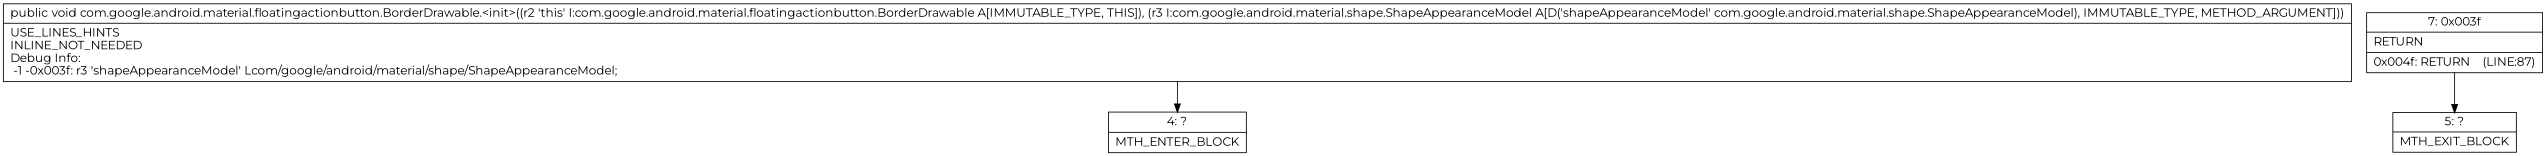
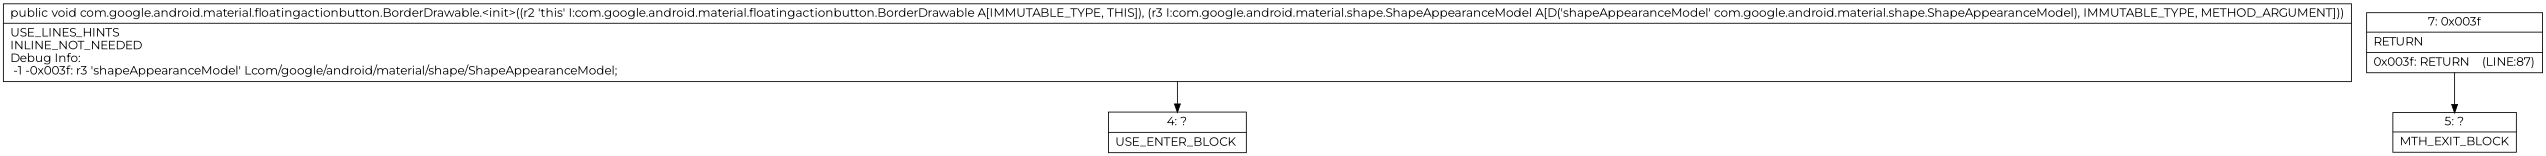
(2455, 62) -> (2454, 62)
(1177, 142) -> (1176, 142)
